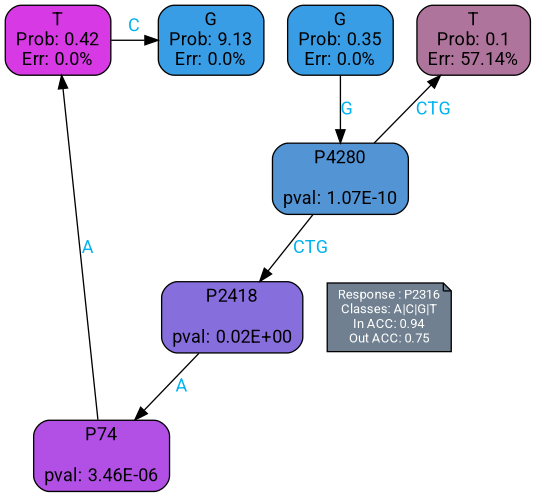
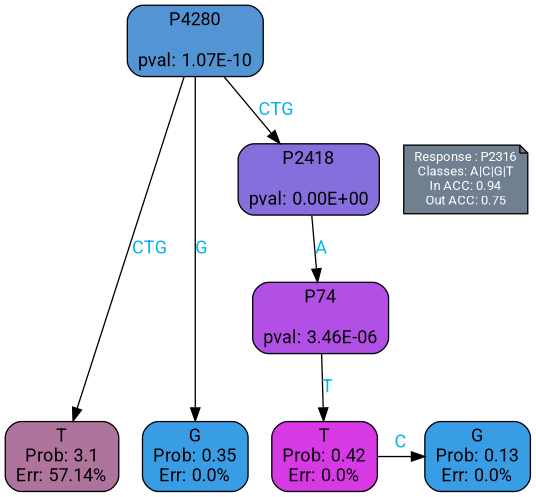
(211, 40) -> (478, 457)
(474, 40) -> (62, 457)
(340, 103) -> (195, 242)
(88, 248) -> (328, 387)
(232, 317) -> (309, 179)
